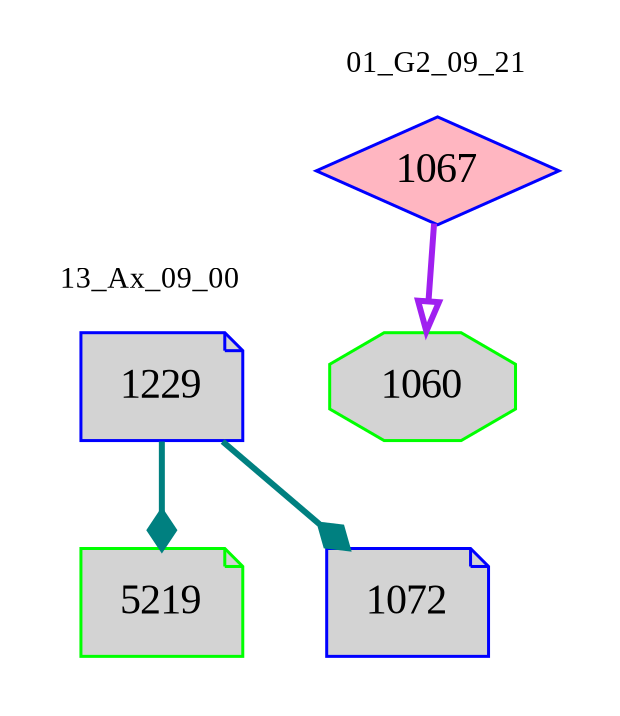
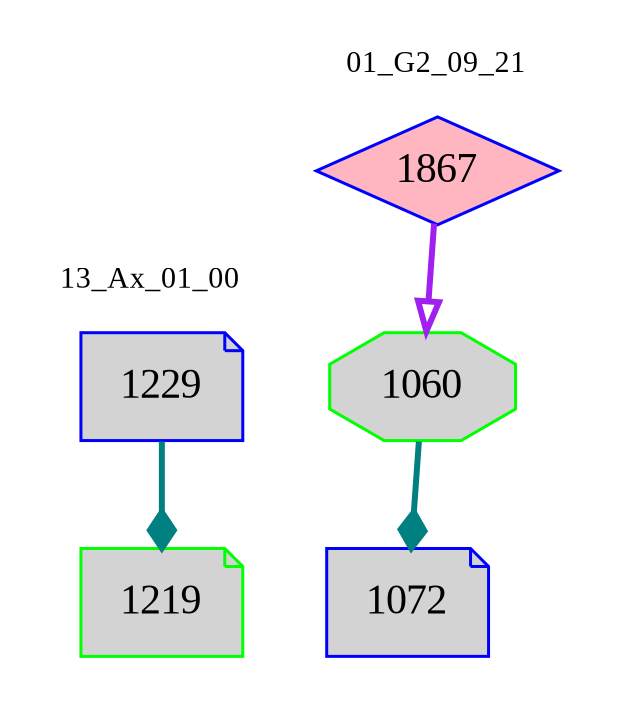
(438, 171) -> (438, 171)
(151, 280) -> (151, 280)
(247, 462) -> (416, 477)
(162, 602) -> (162, 602)
